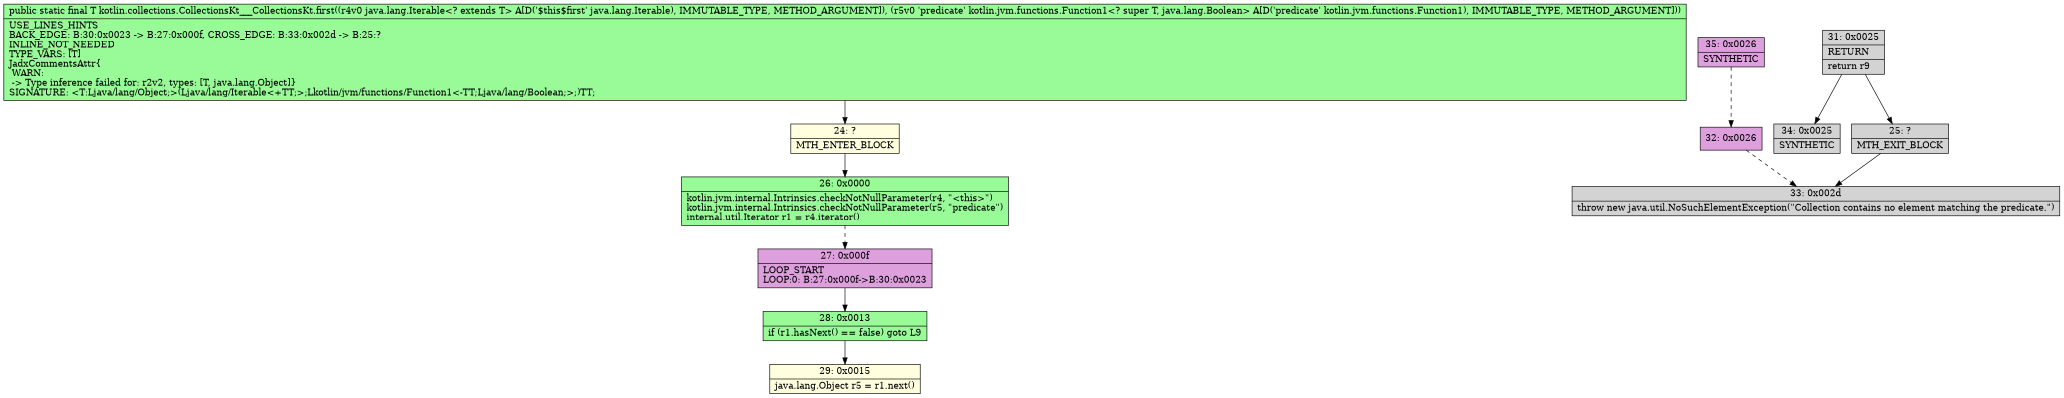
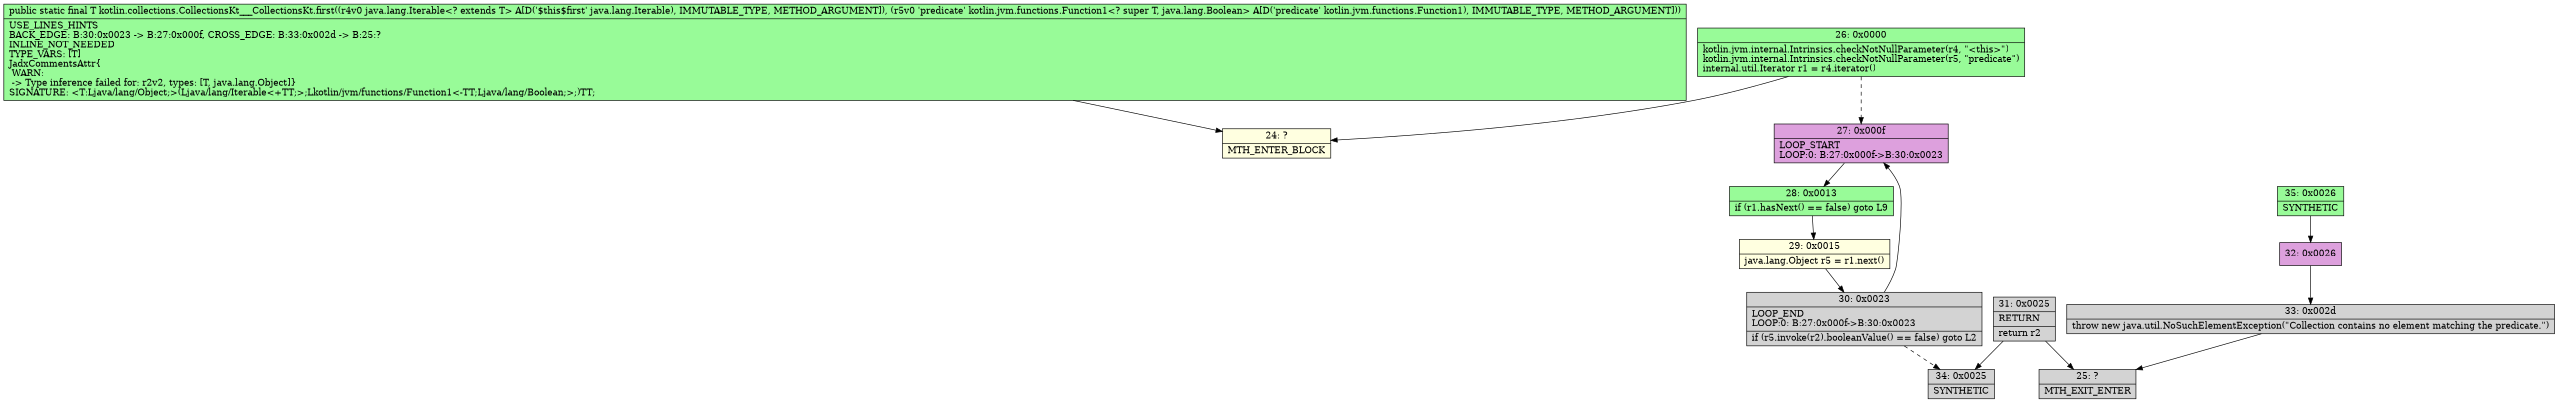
(1731, 52) -> (2311, 201)
(1849, 67) -> (2020, 333)
(1731, 94) -> (2311, 226)
(1900, 146) -> (2087, 391)
(845, 162) -> (1565, 120)
(1769, 166) -> (2311, 282)
(1861, 168) -> (2202, 351)
none -> (1864, 319)
